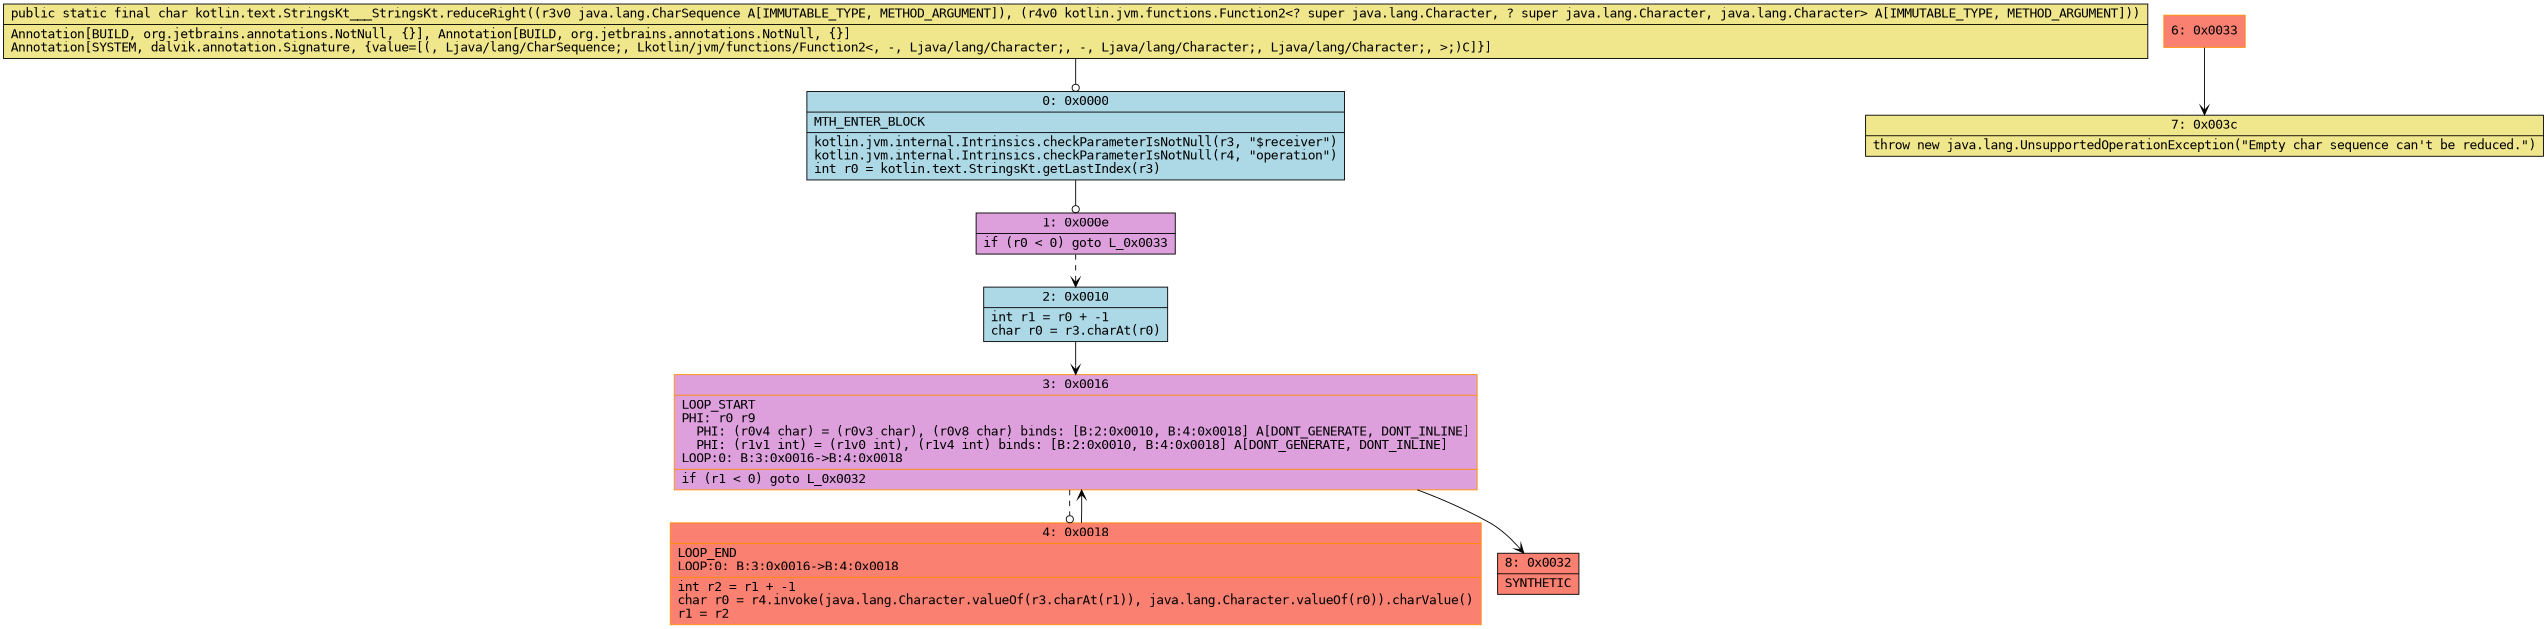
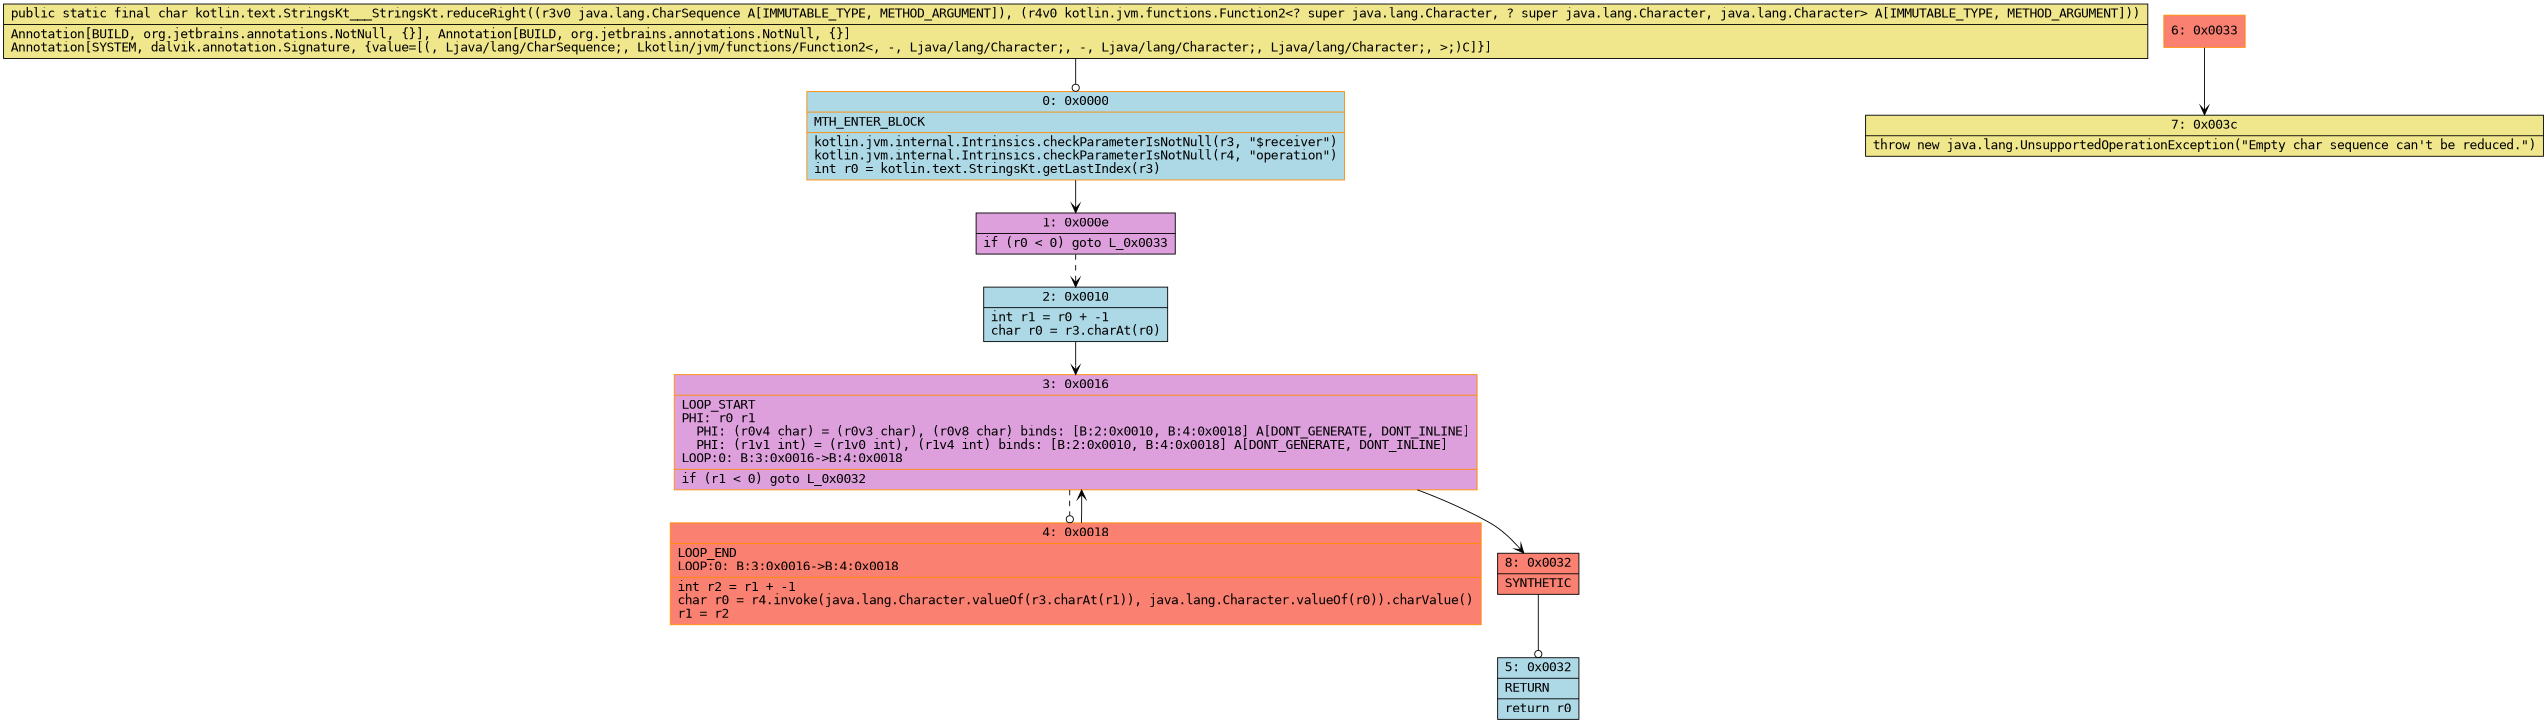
(1076, 136) -> (1076, 136)
(1076, 193) -> (1076, 192)
(722, 418) -> (722, 418)
none -> (1538, 689)
